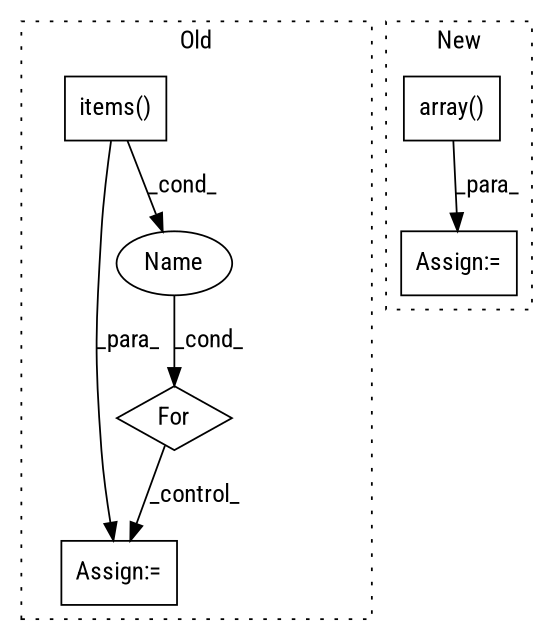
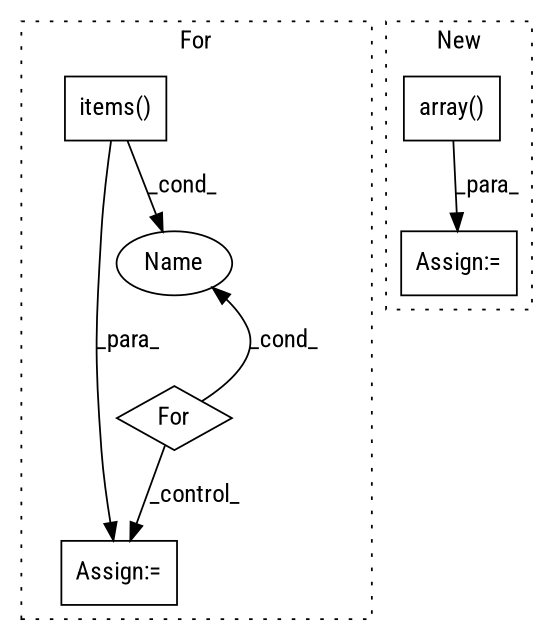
(197, 42) -> (197, 42)
(174, 332) -> (247, 356)
